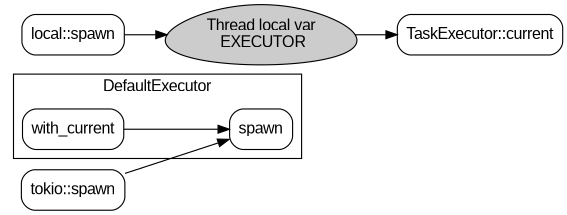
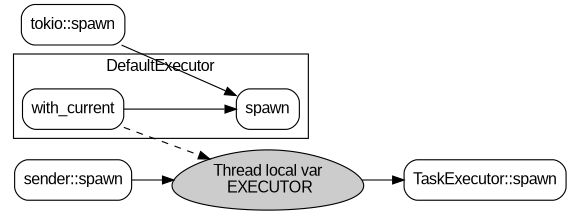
(73, 35) -> (73, 180)
(480, 35) -> (485, 180)
none -> (173, 145)
